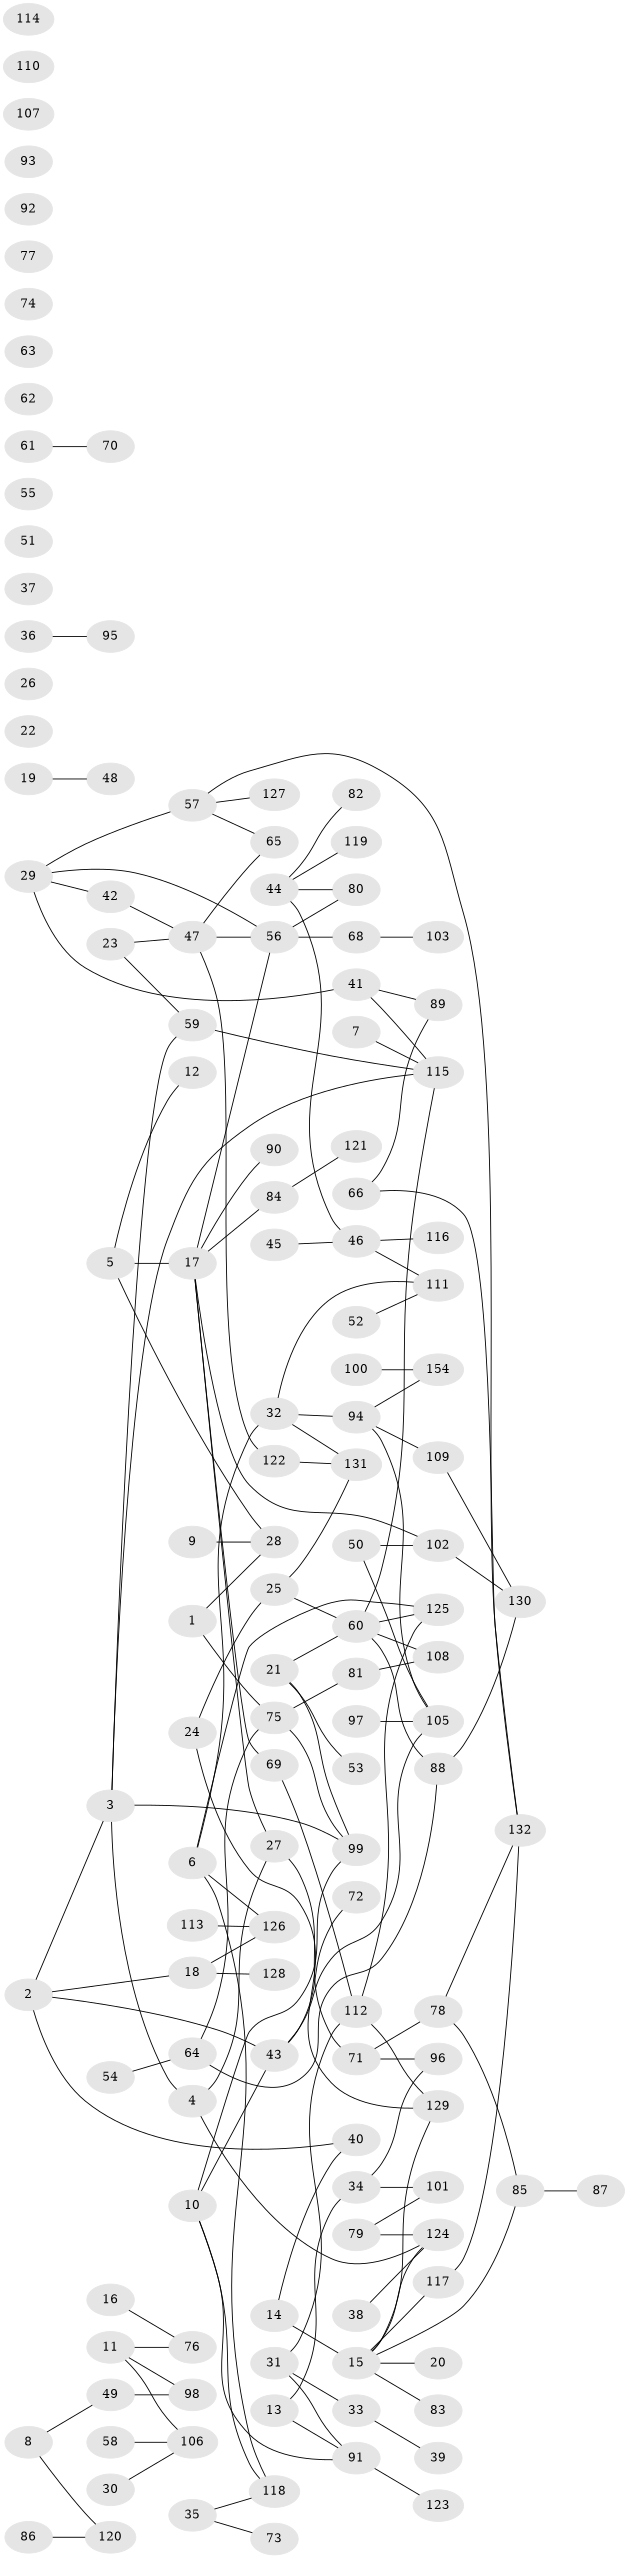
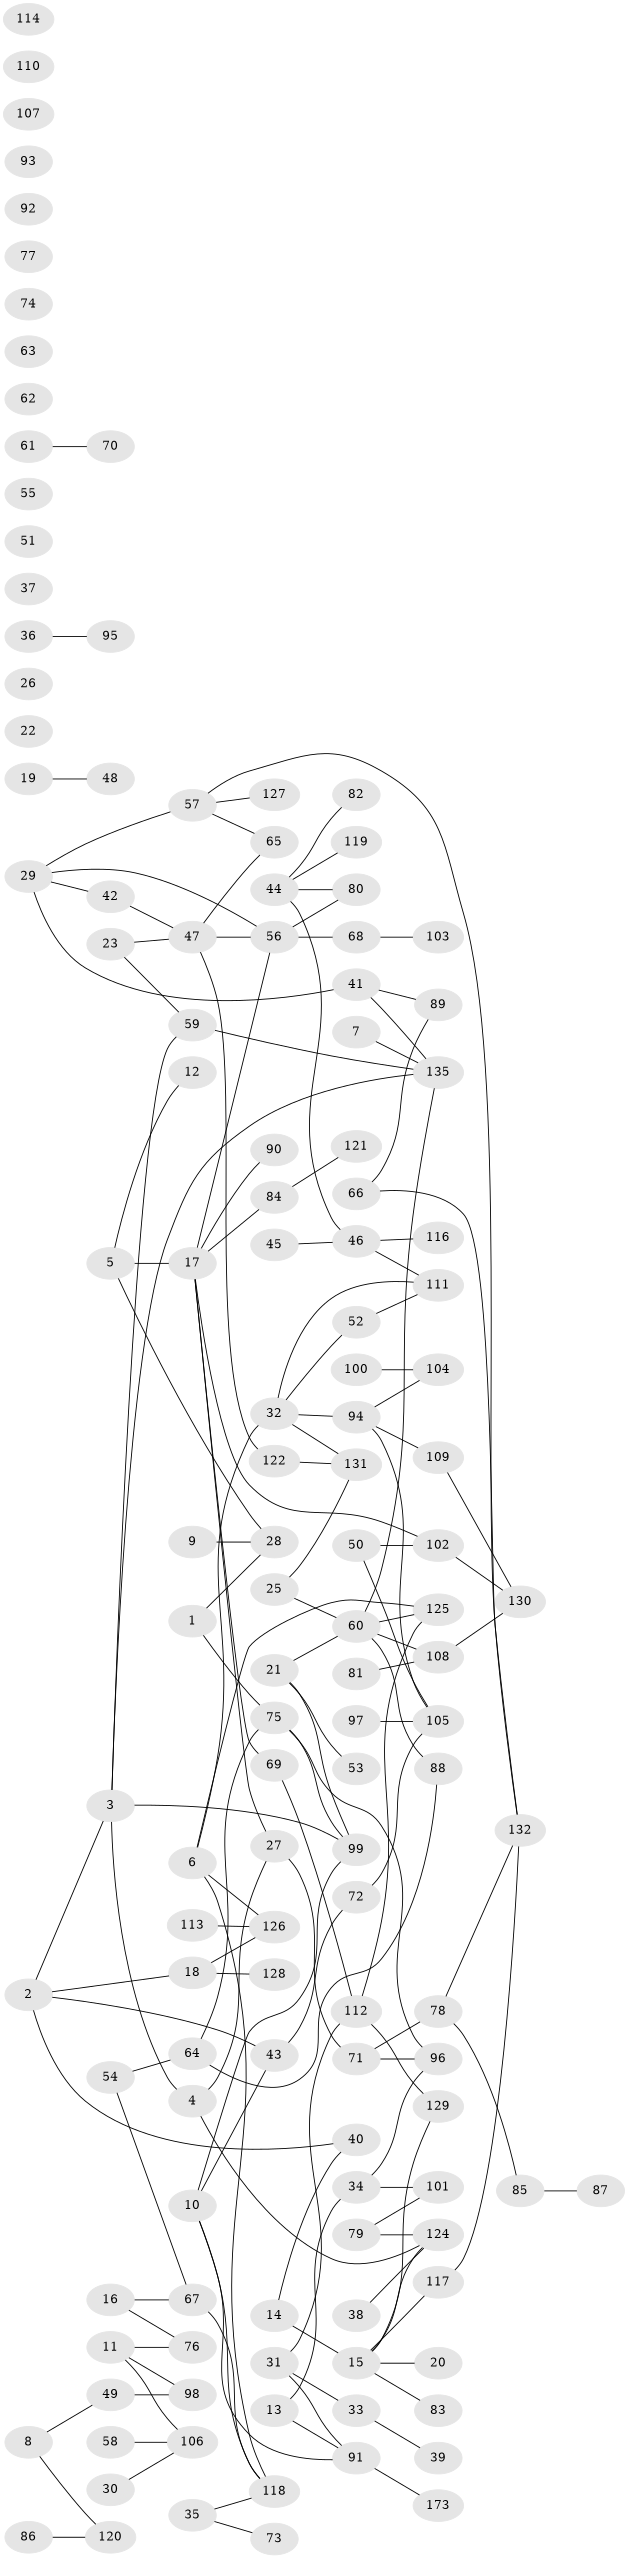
(438, 1073) -> (438, 1073)
none -> (313, 1367)
(438, 1370) -> (438, 1370)
(492, 1690) -> (479, 1629)
(316, 1696) -> (399, 1869)
(193, 1733) -> none
(390, 1904) -> (397, 1810)
none -> (193, 2300)
(468, 2301) -> none
(438, 2506) -> (438, 2506)
